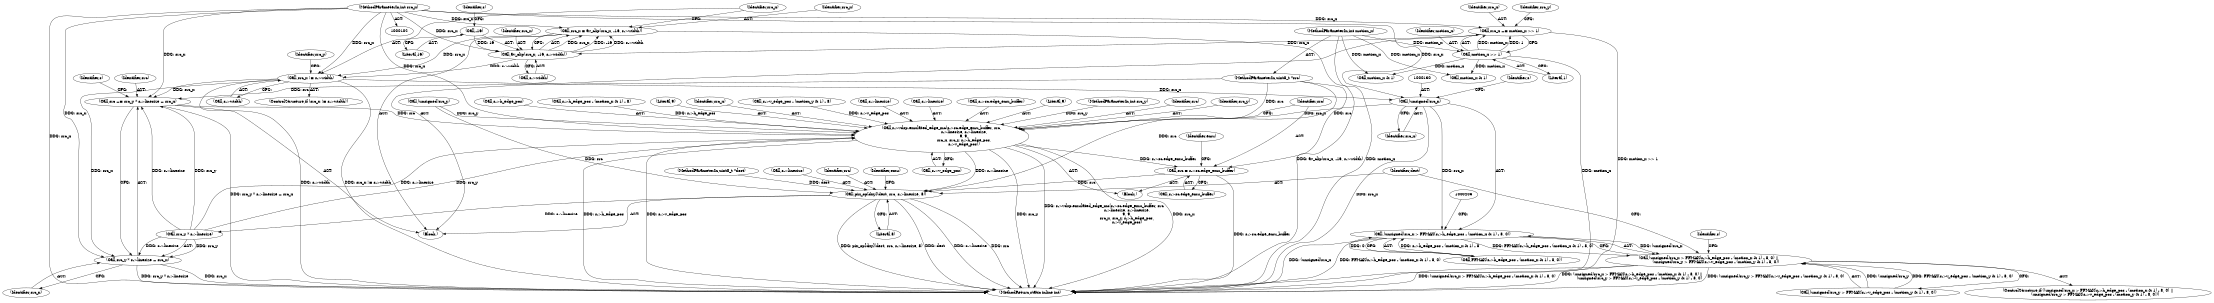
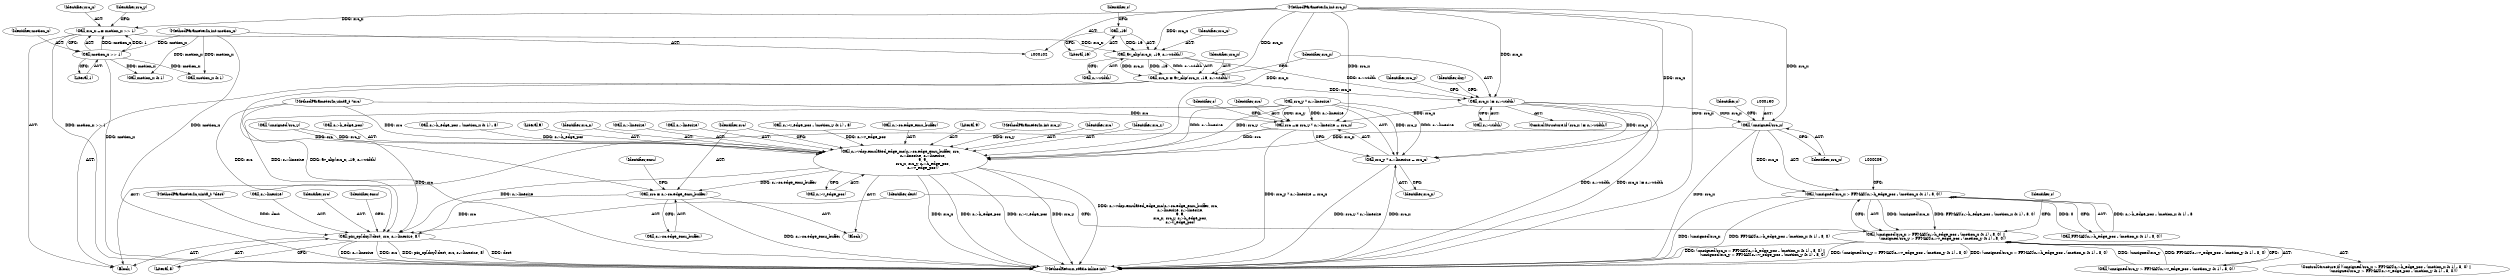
(538, 38) -> none
(1302, 53) -> (635, 43)
none -> (1452, 78)
(525, 206) -> (649, 111)
